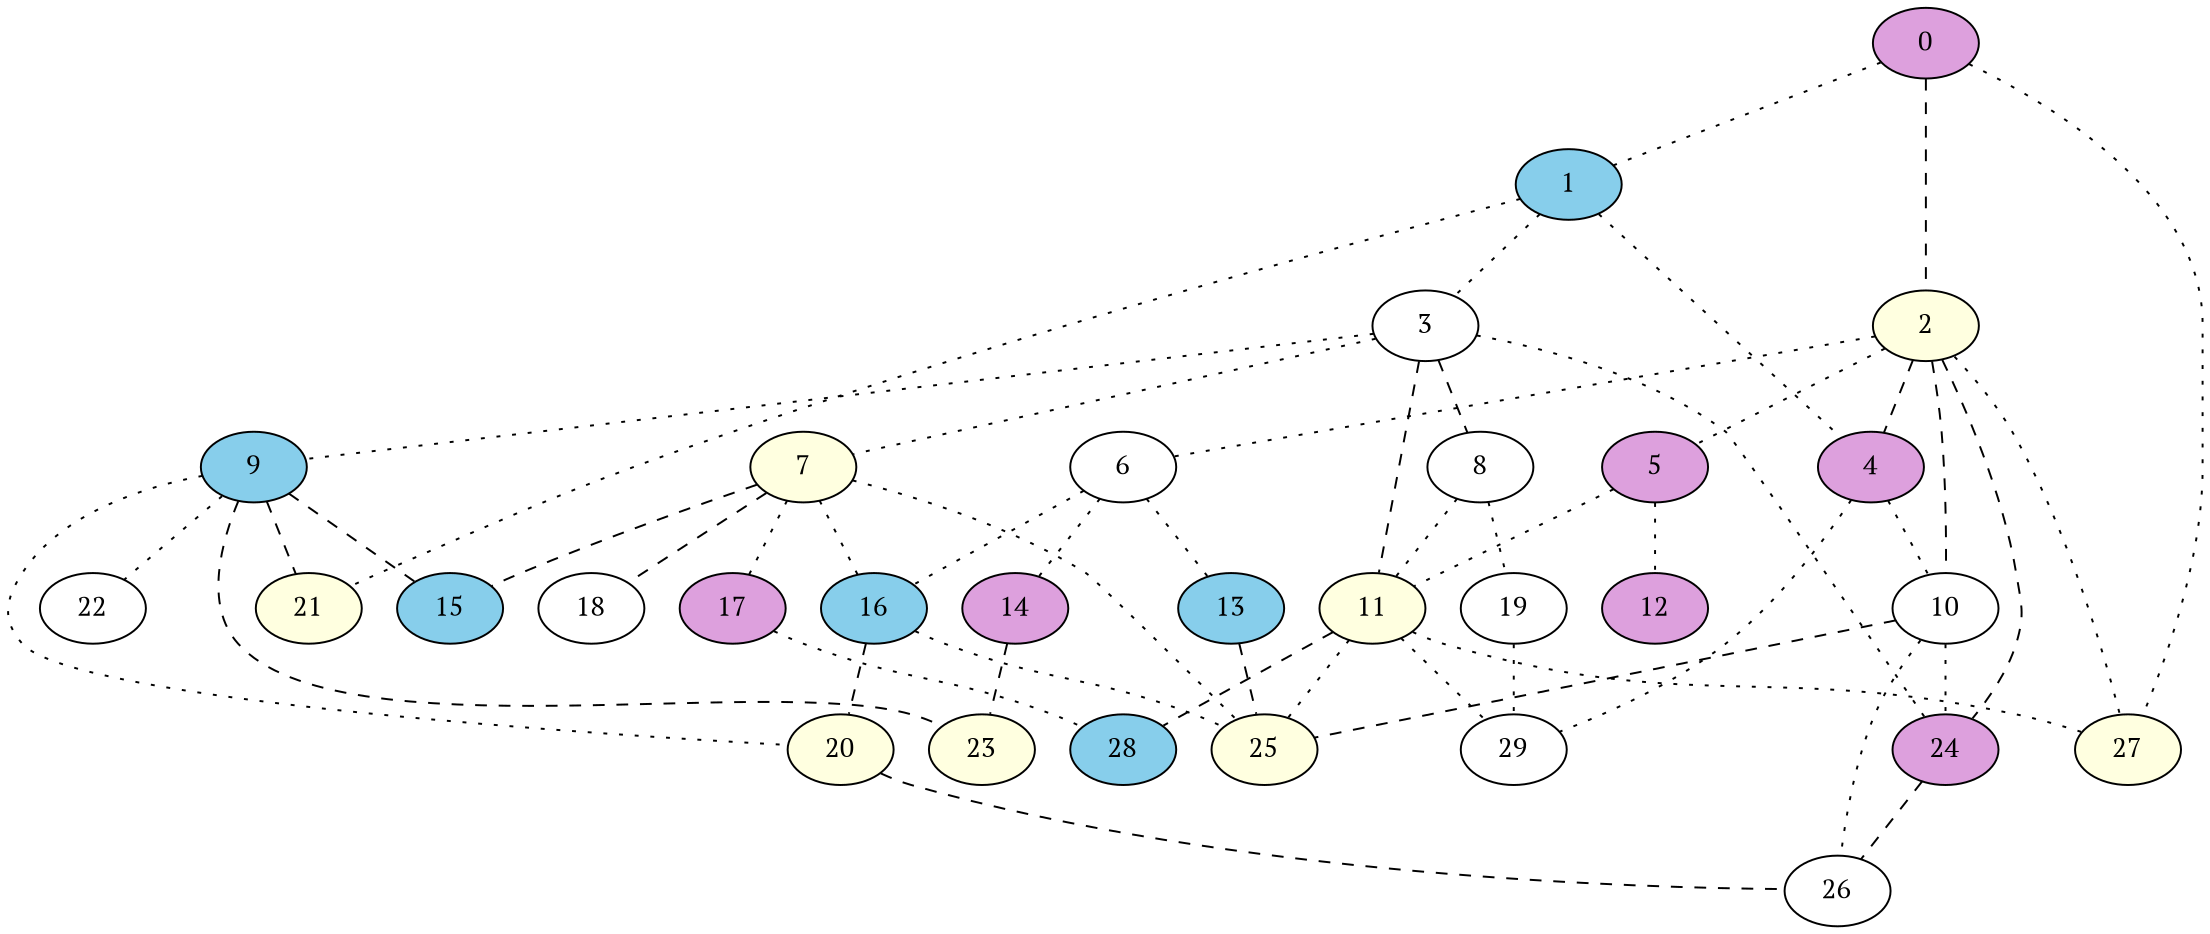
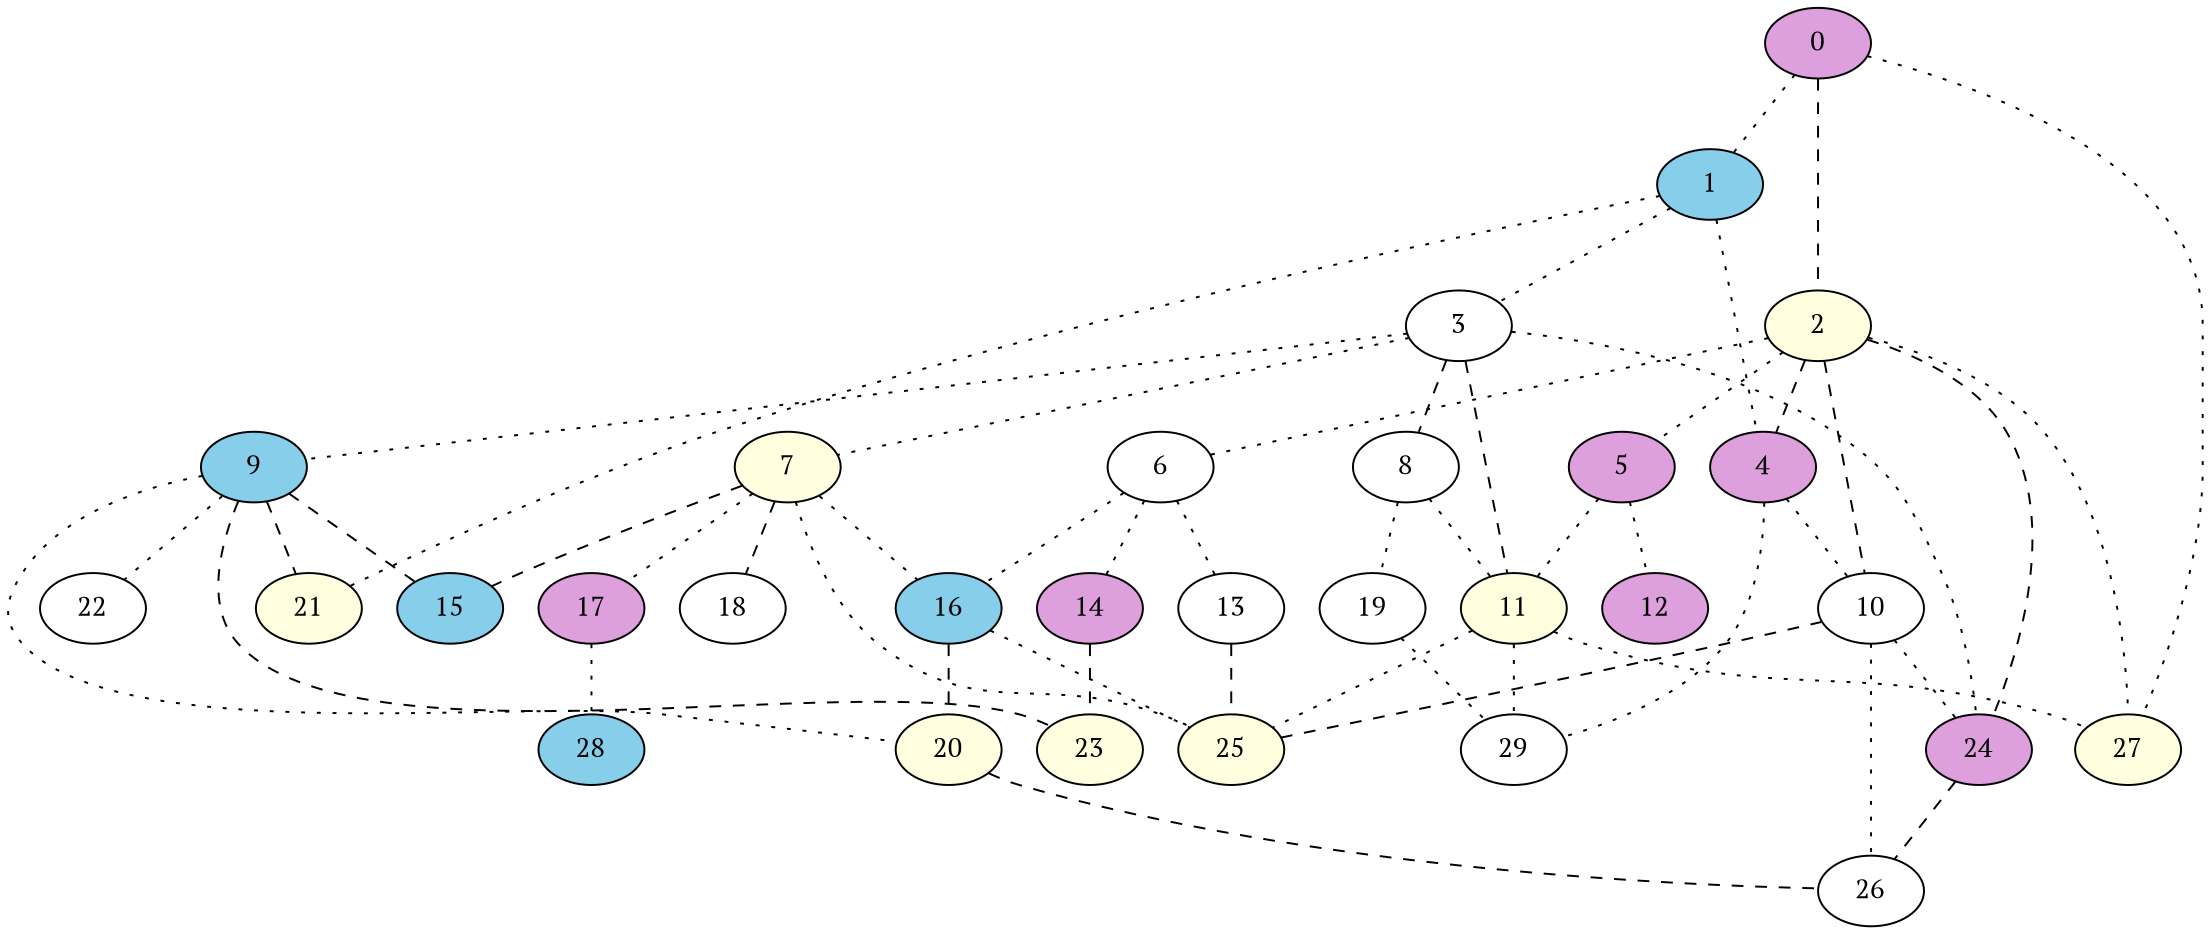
(1231, 608) -> (1231, 608)
(1261, 672) -> none
